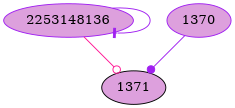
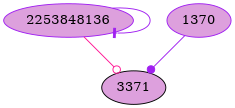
(69, 21) -> (69, 21)
(134, 88) -> (134, 88)
